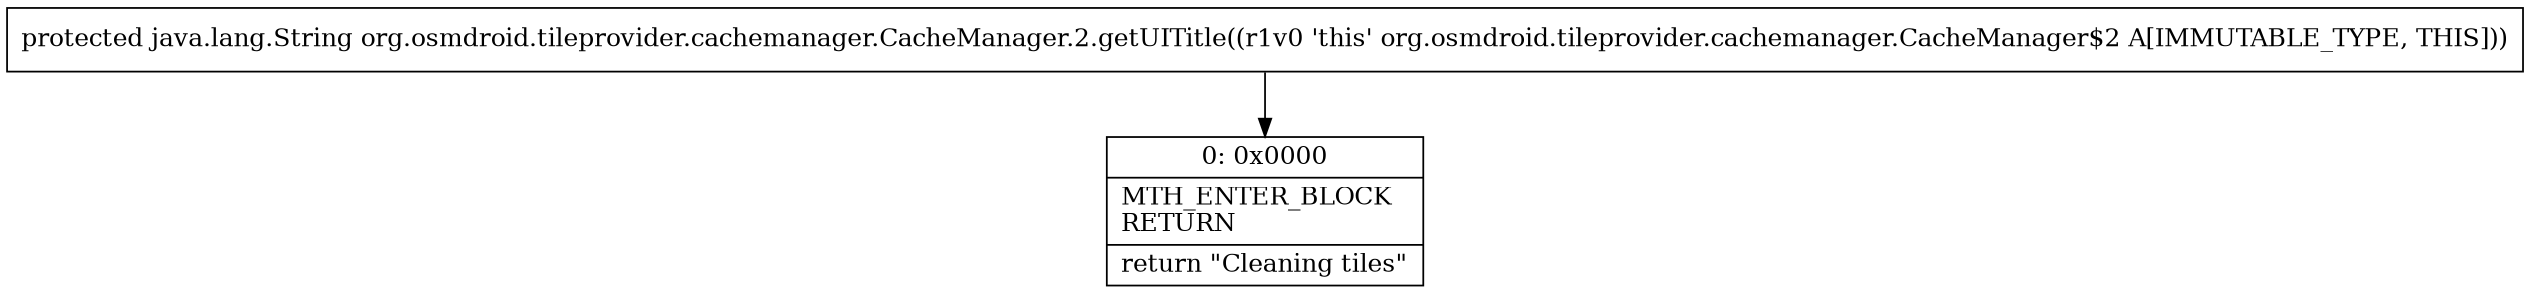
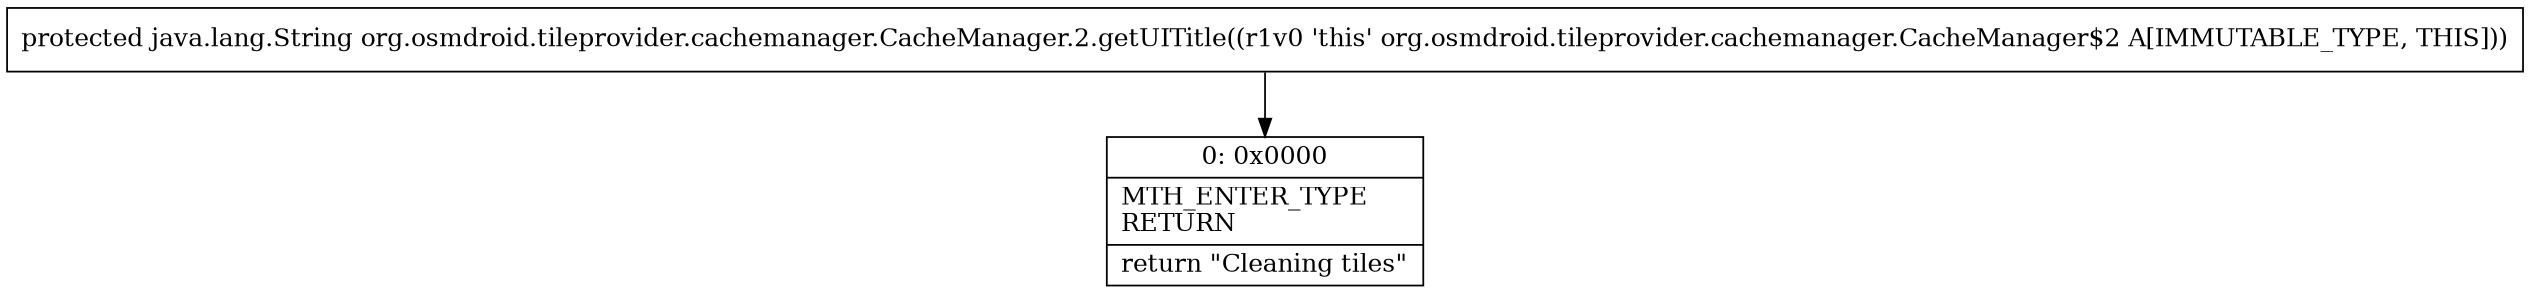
(1257, 197) -> (1245, 197)
